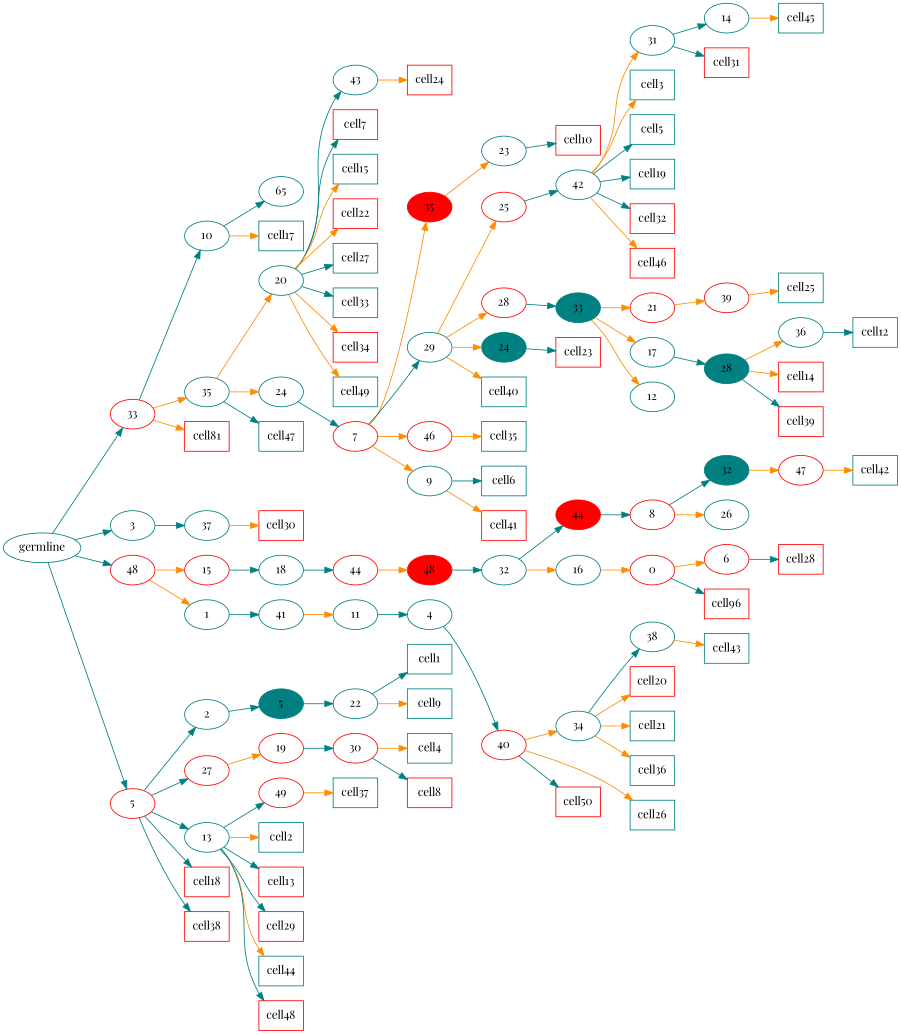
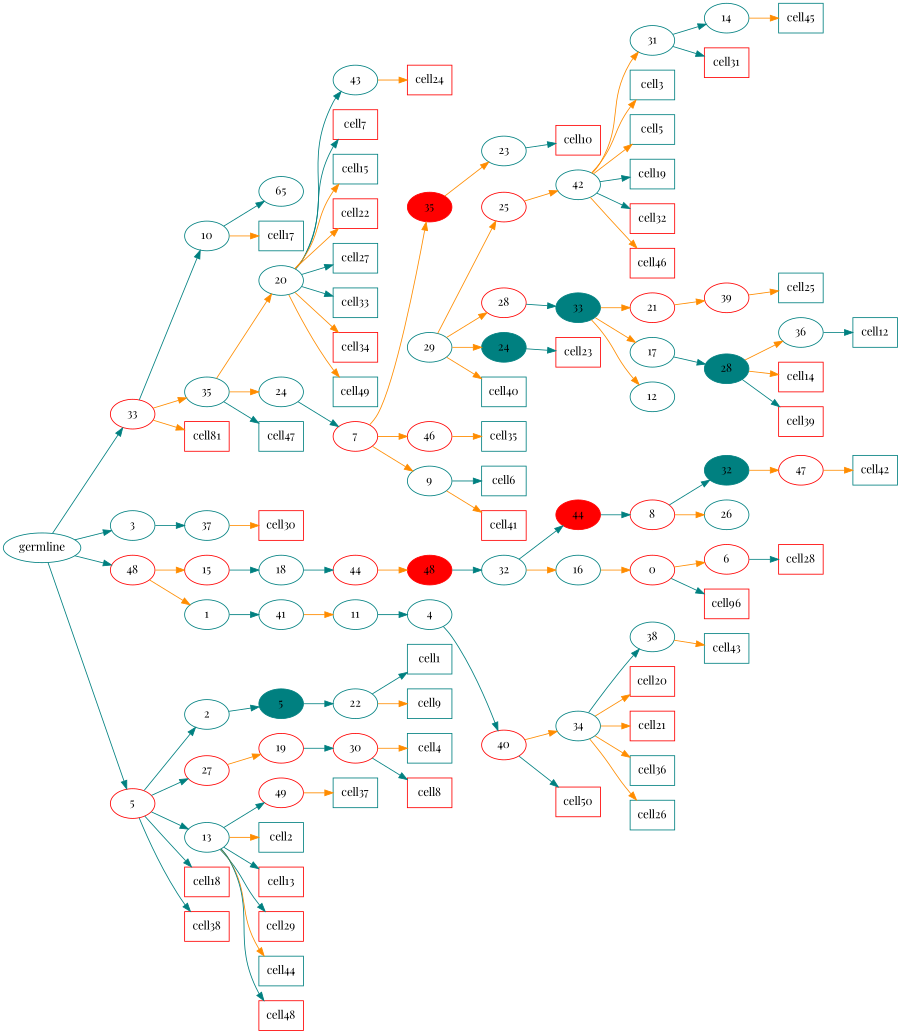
(609, 162) -> (609, 162)
(537, 197) -> (537, 197)
(392, 397) -> none
(652, 726) -> (652, 726)
(577, 769) -> (610, 766)
